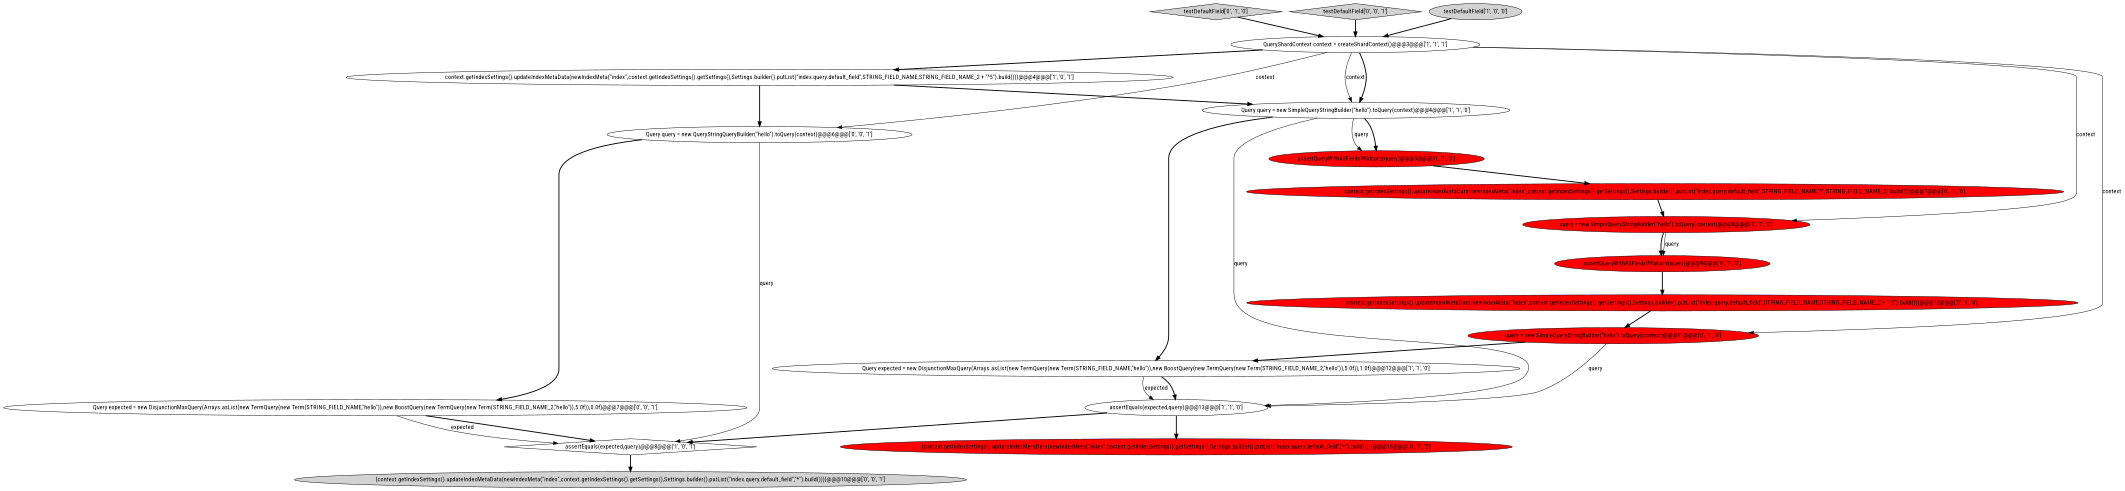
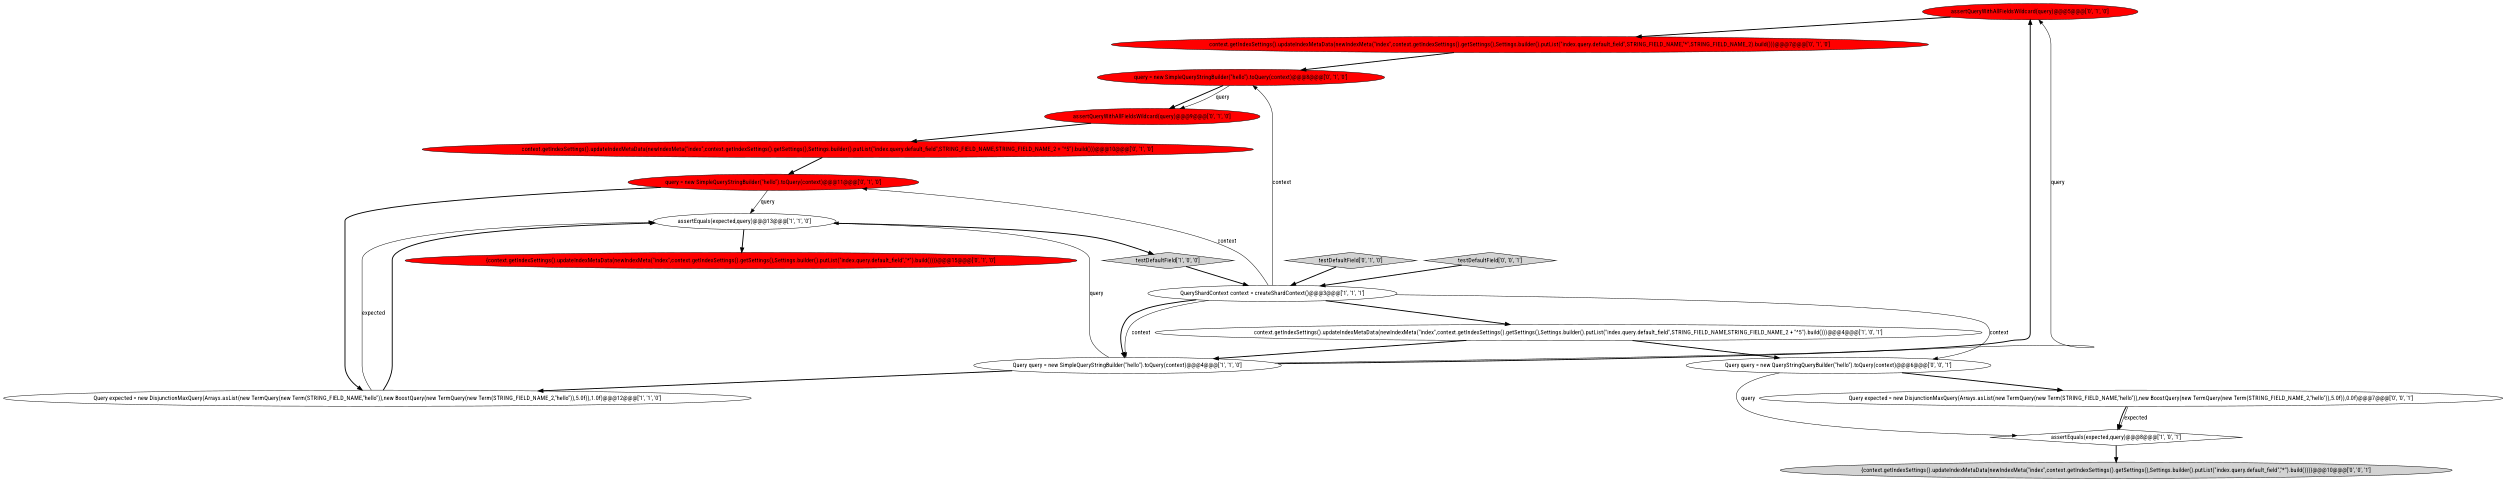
(1476, 12) -> (1168, 261)
(900, 428) -> (993, 229)
